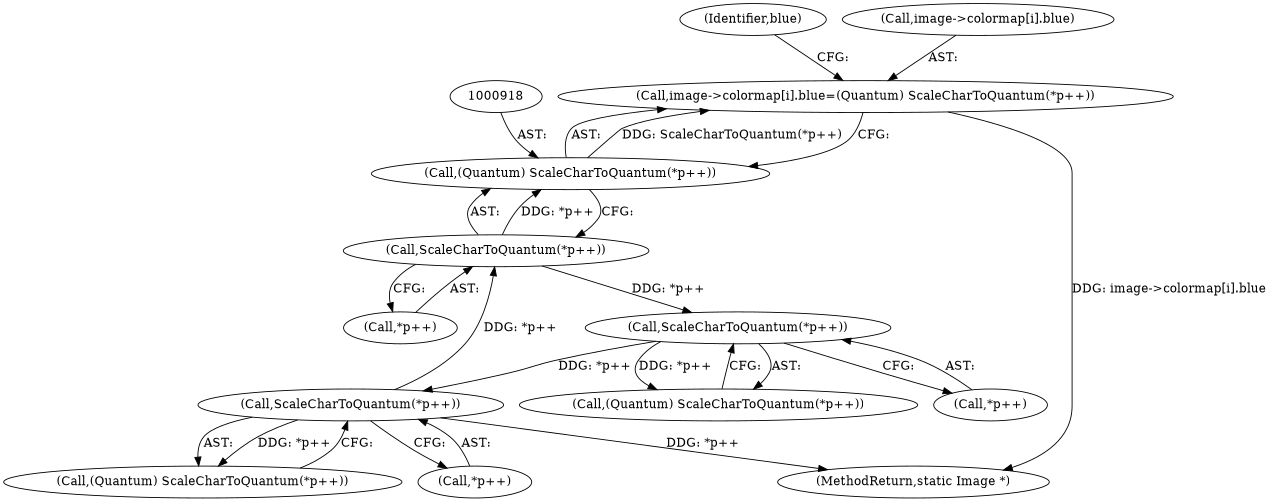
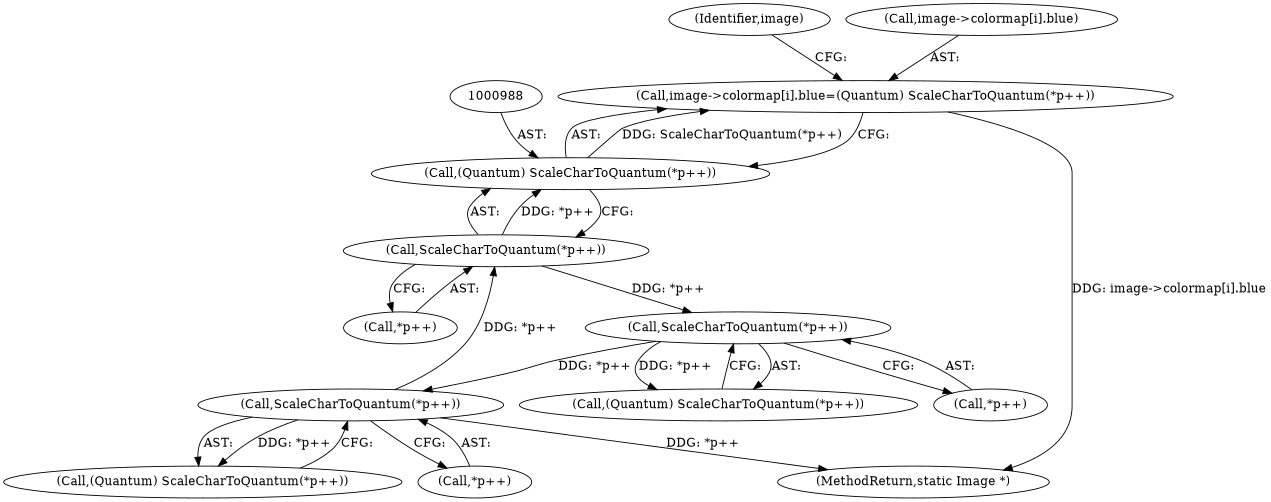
(753, 19) -> (750, 19)
(496, 97) -> (496, 97)
